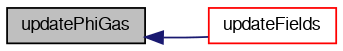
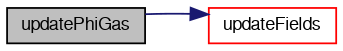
(186, 38) -> (168, 14)
